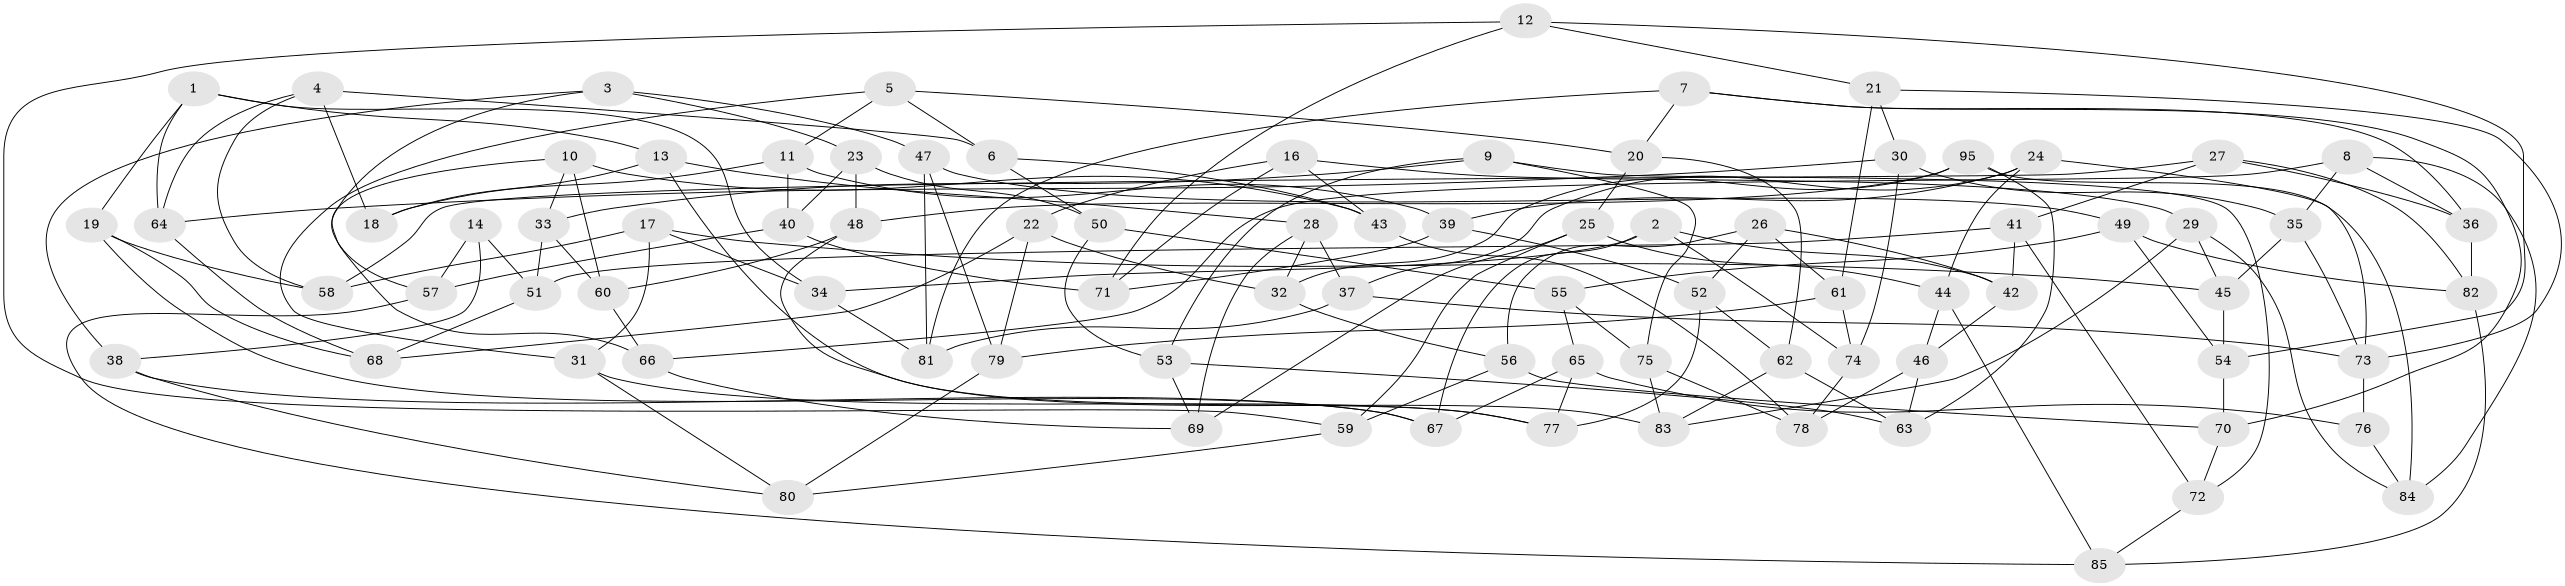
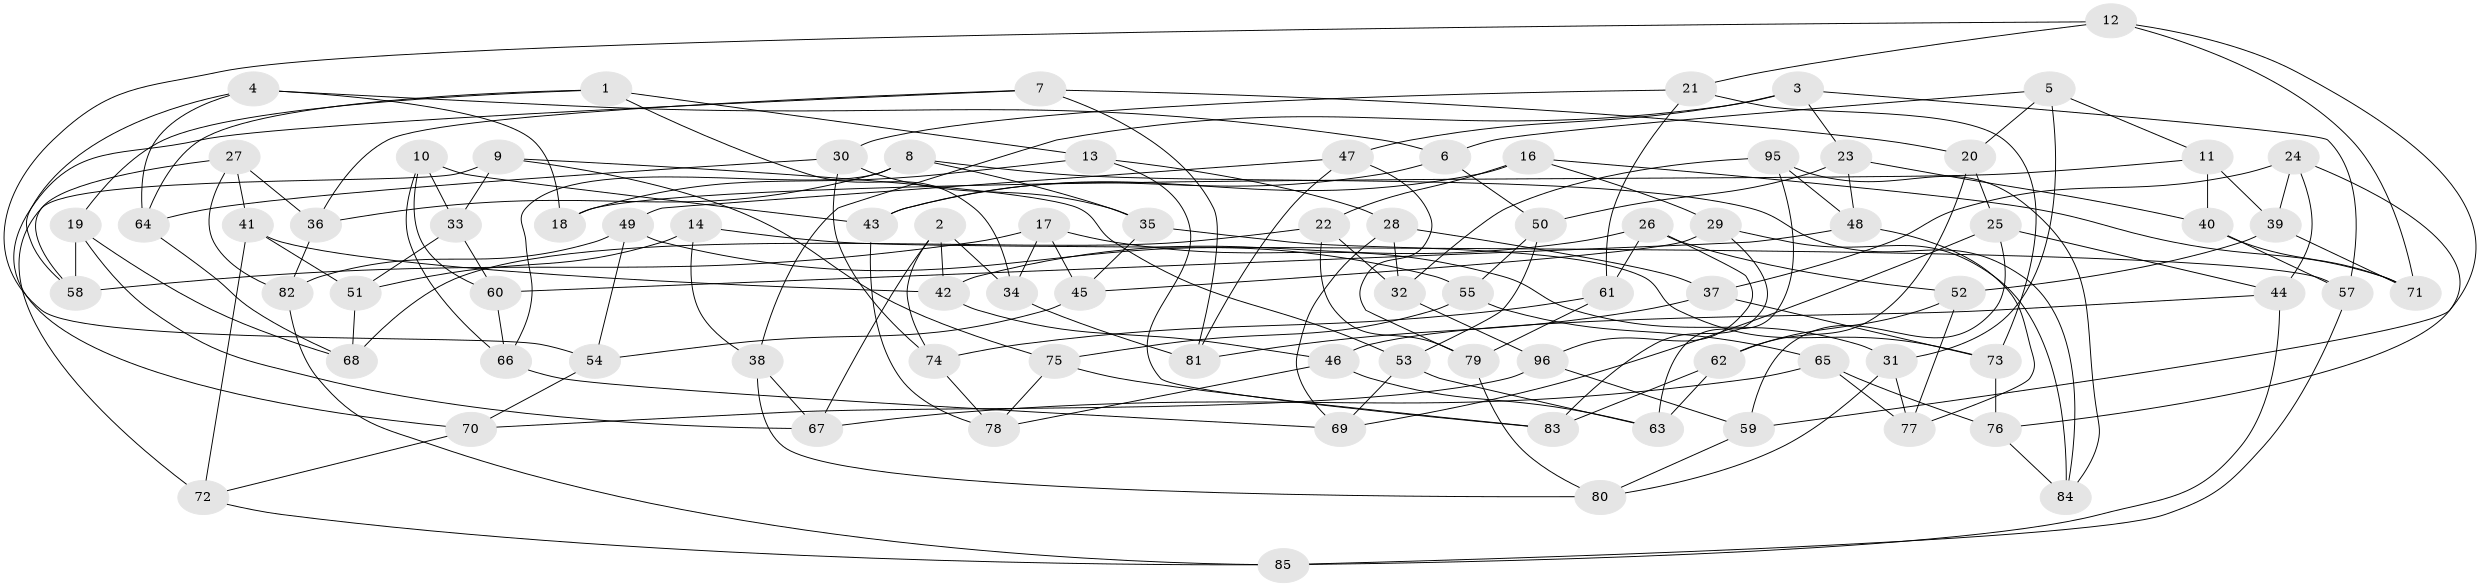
(2352, 241) -> (2351, 363)
(1510, 361) -> (1543, 361)
